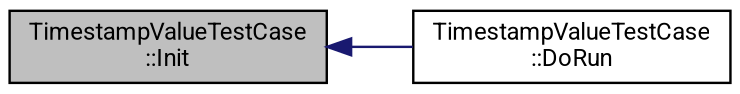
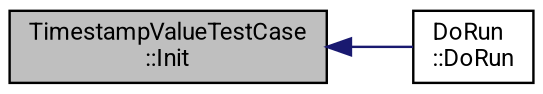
(572, 47) -> (473, 47)
